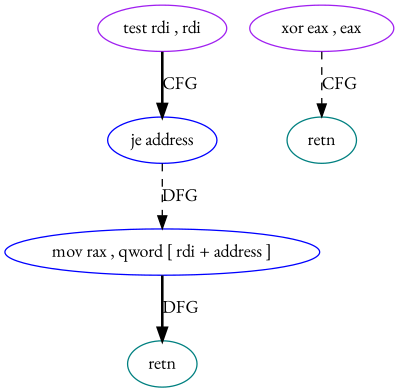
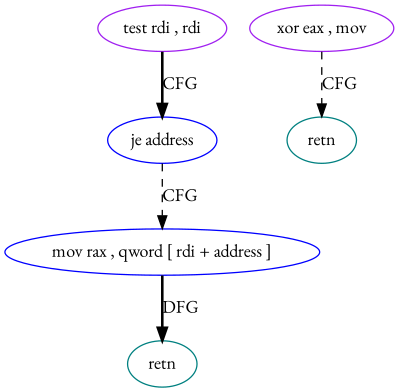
(322, 28) -> (322, 28)
(180, 196) -> (180, 196)
